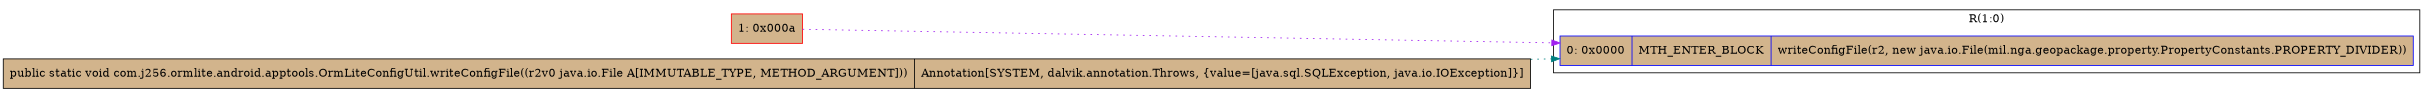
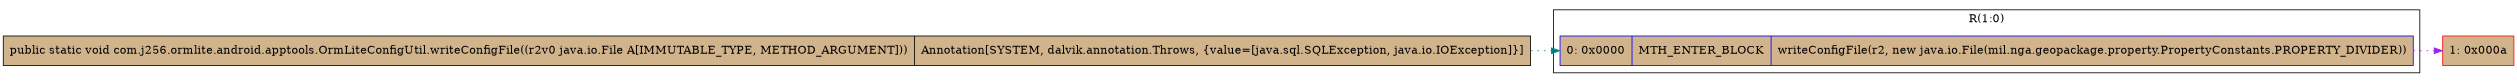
(1177, 36) -> (2425, 51)
